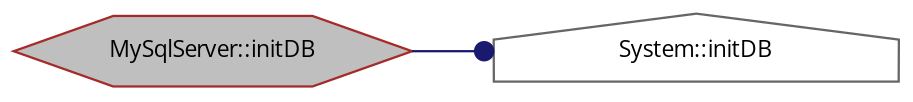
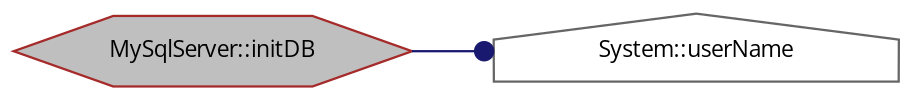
(696, 51) -> (696, 51)
